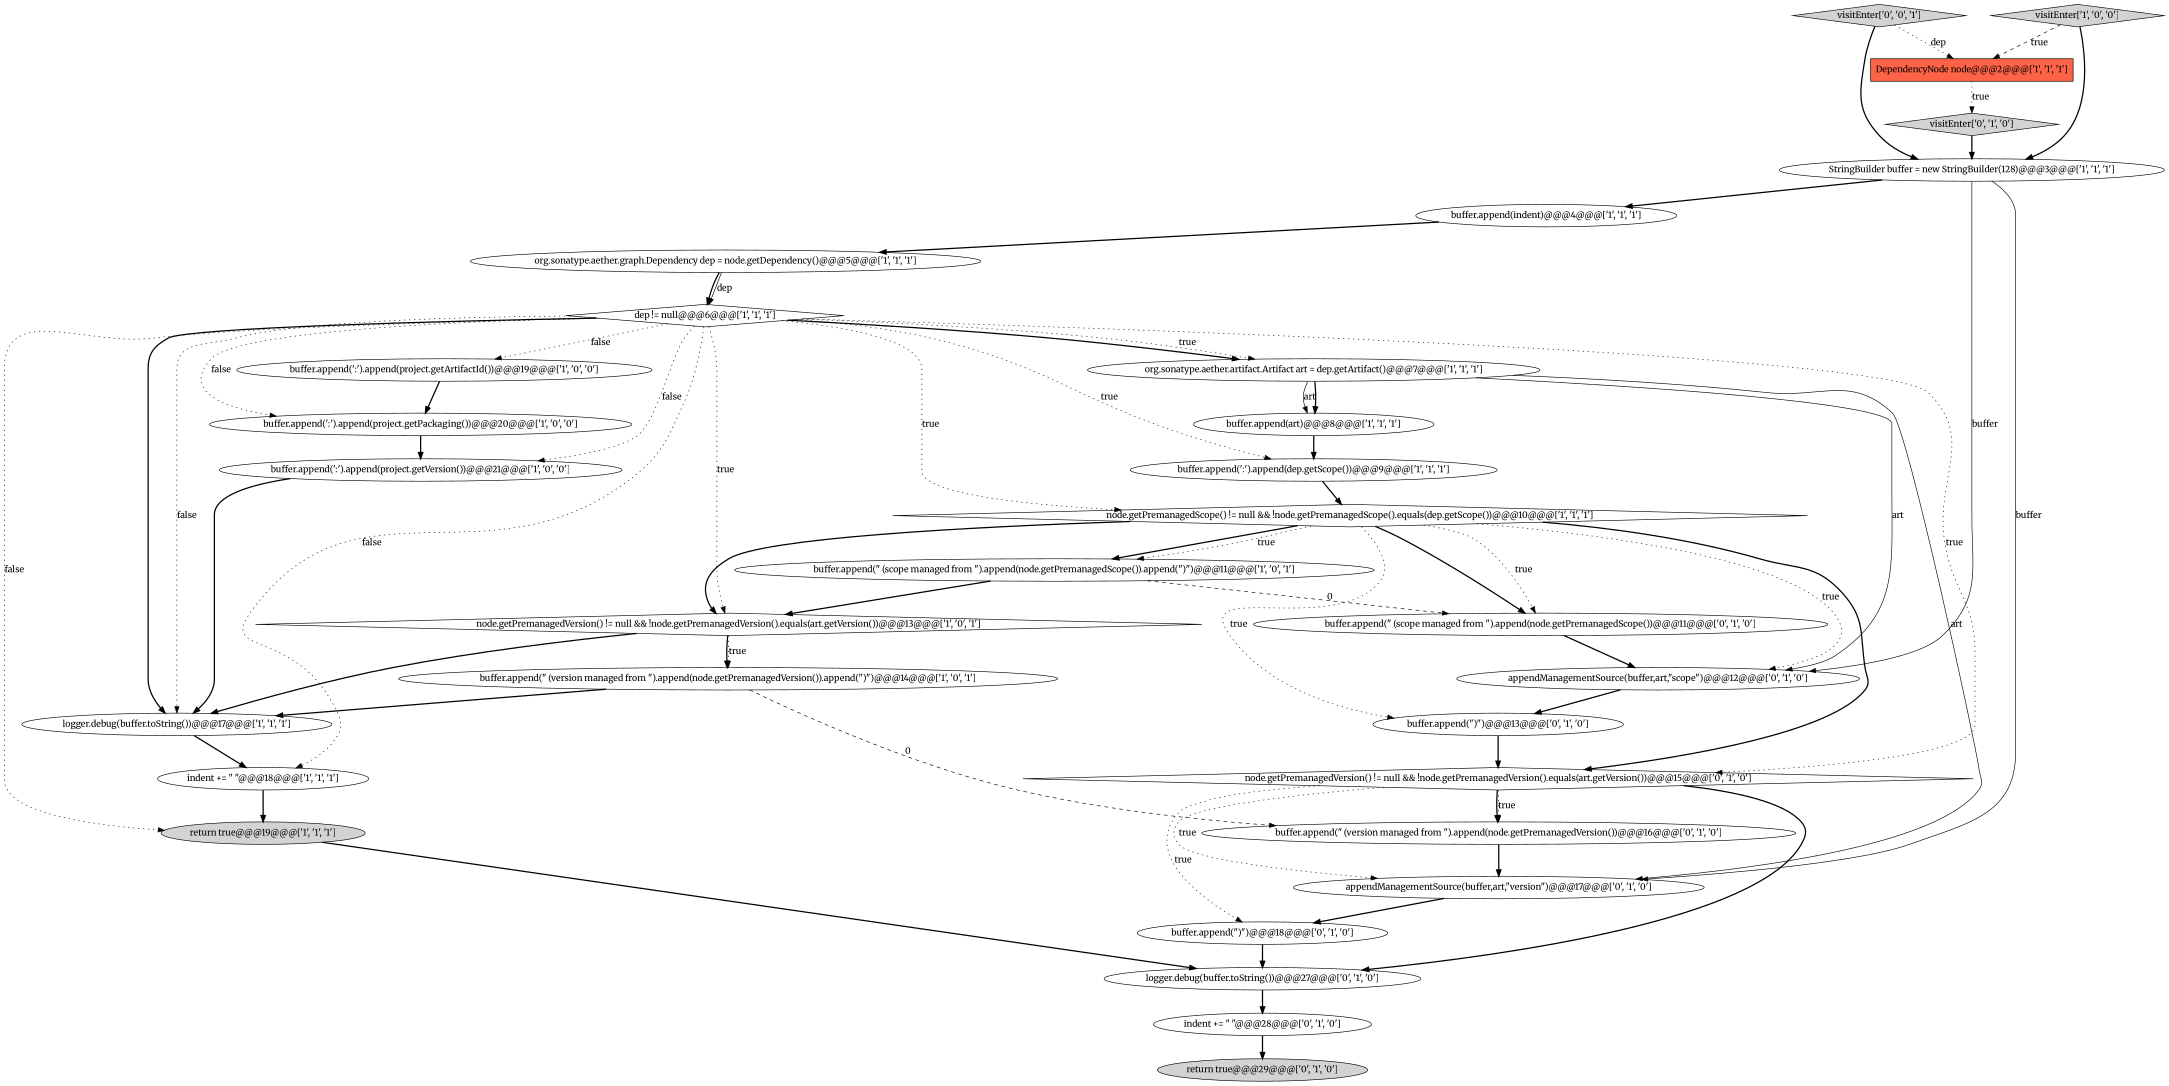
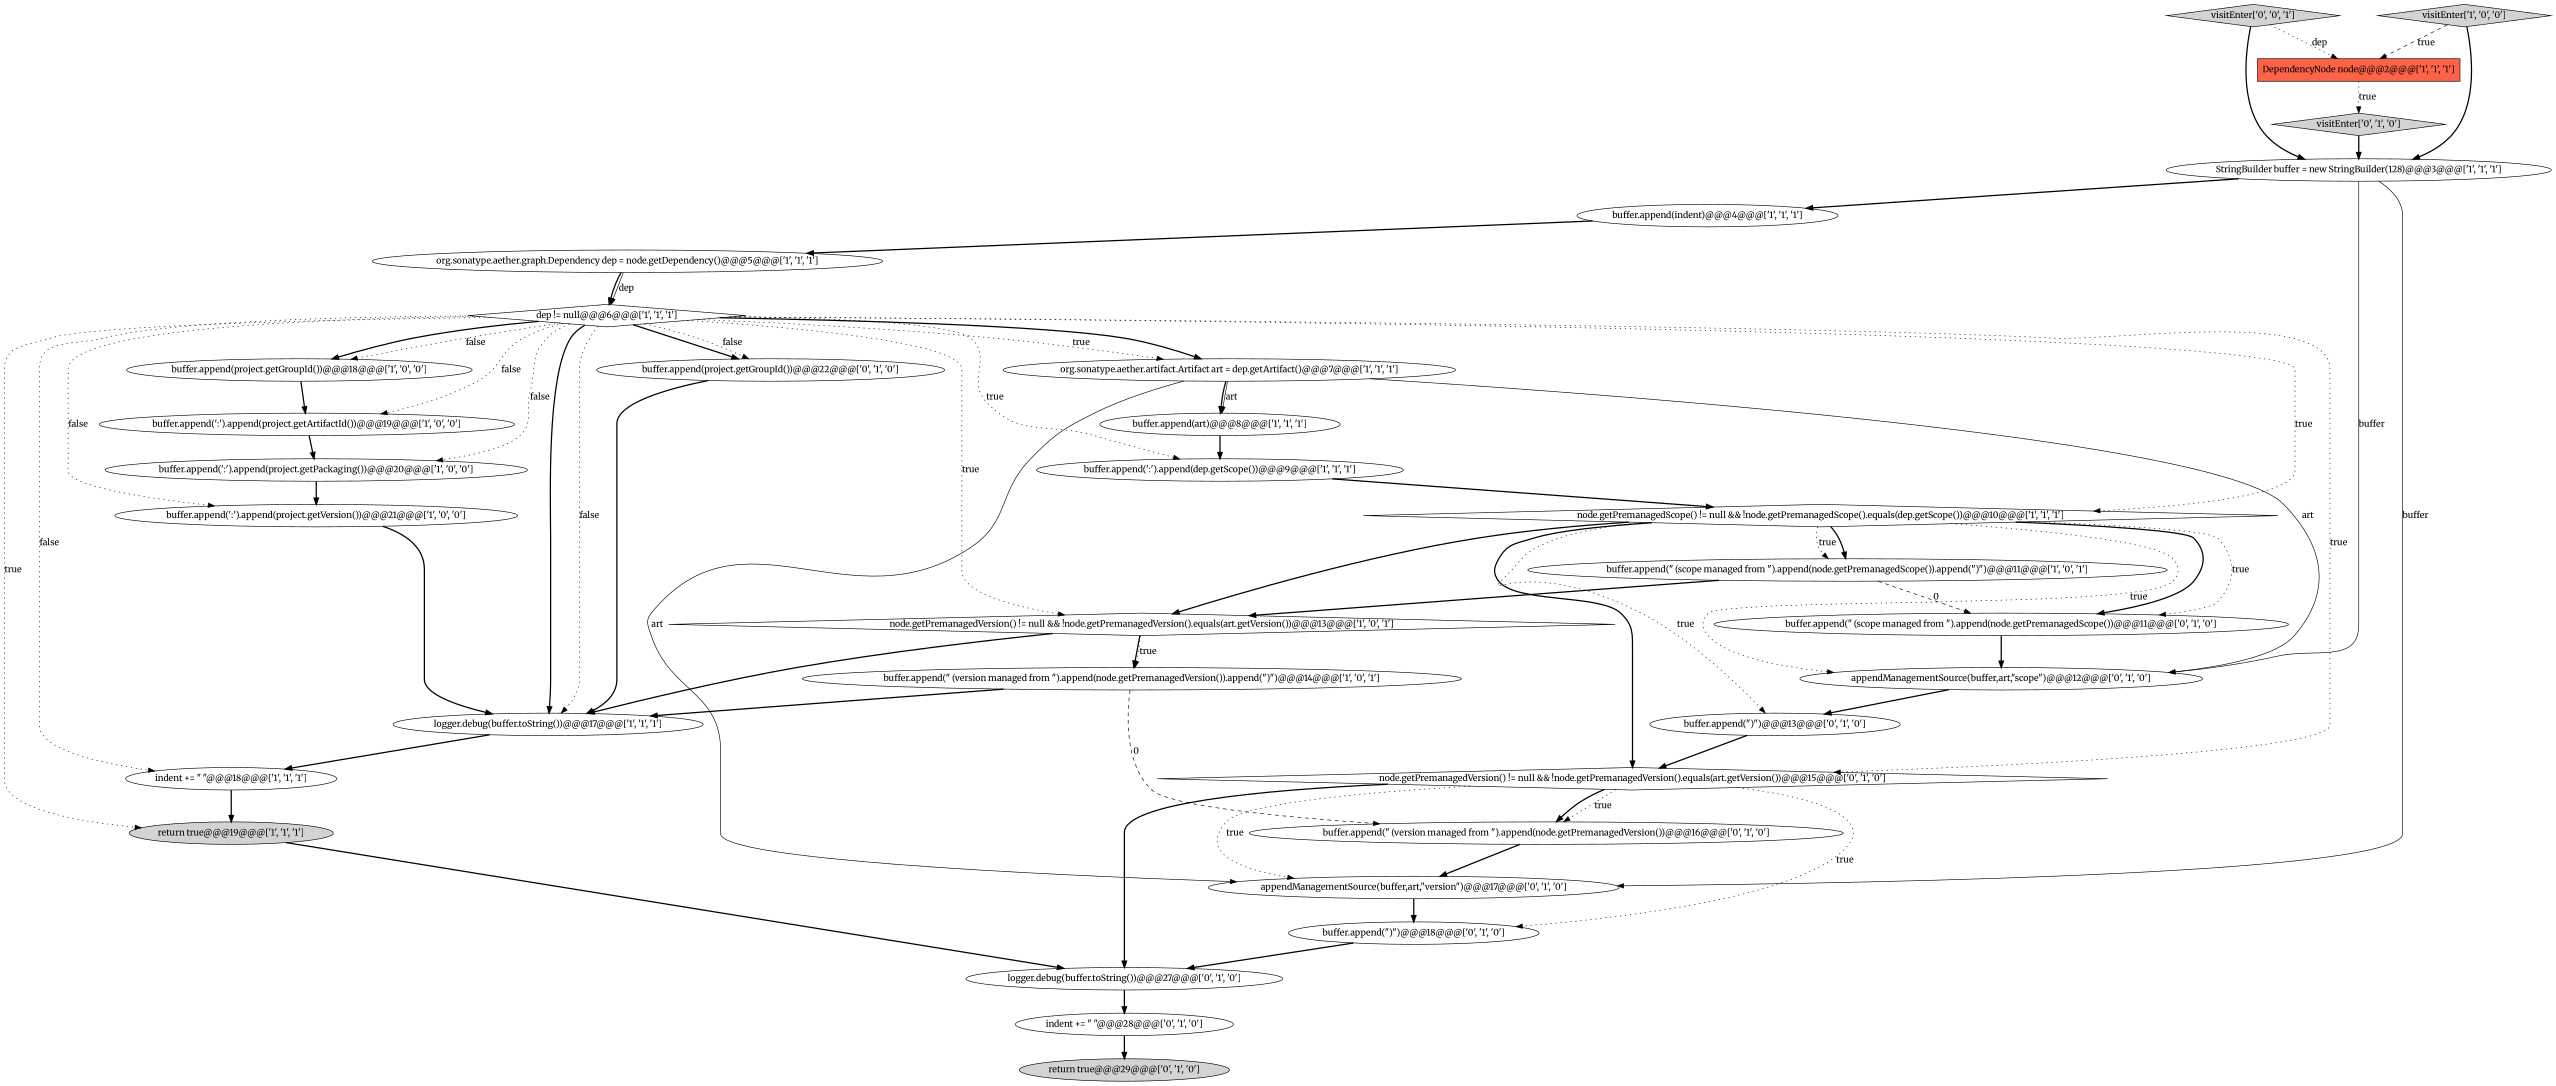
none -> (299, 370)
none -> (771, 370)
(14, 570) -> (13, 570)
